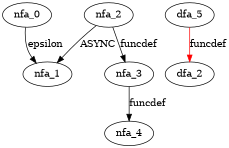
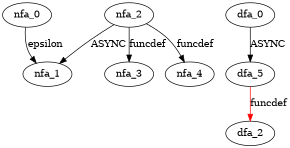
none -> (250, 15)
(129, 100) -> (166, 37)
